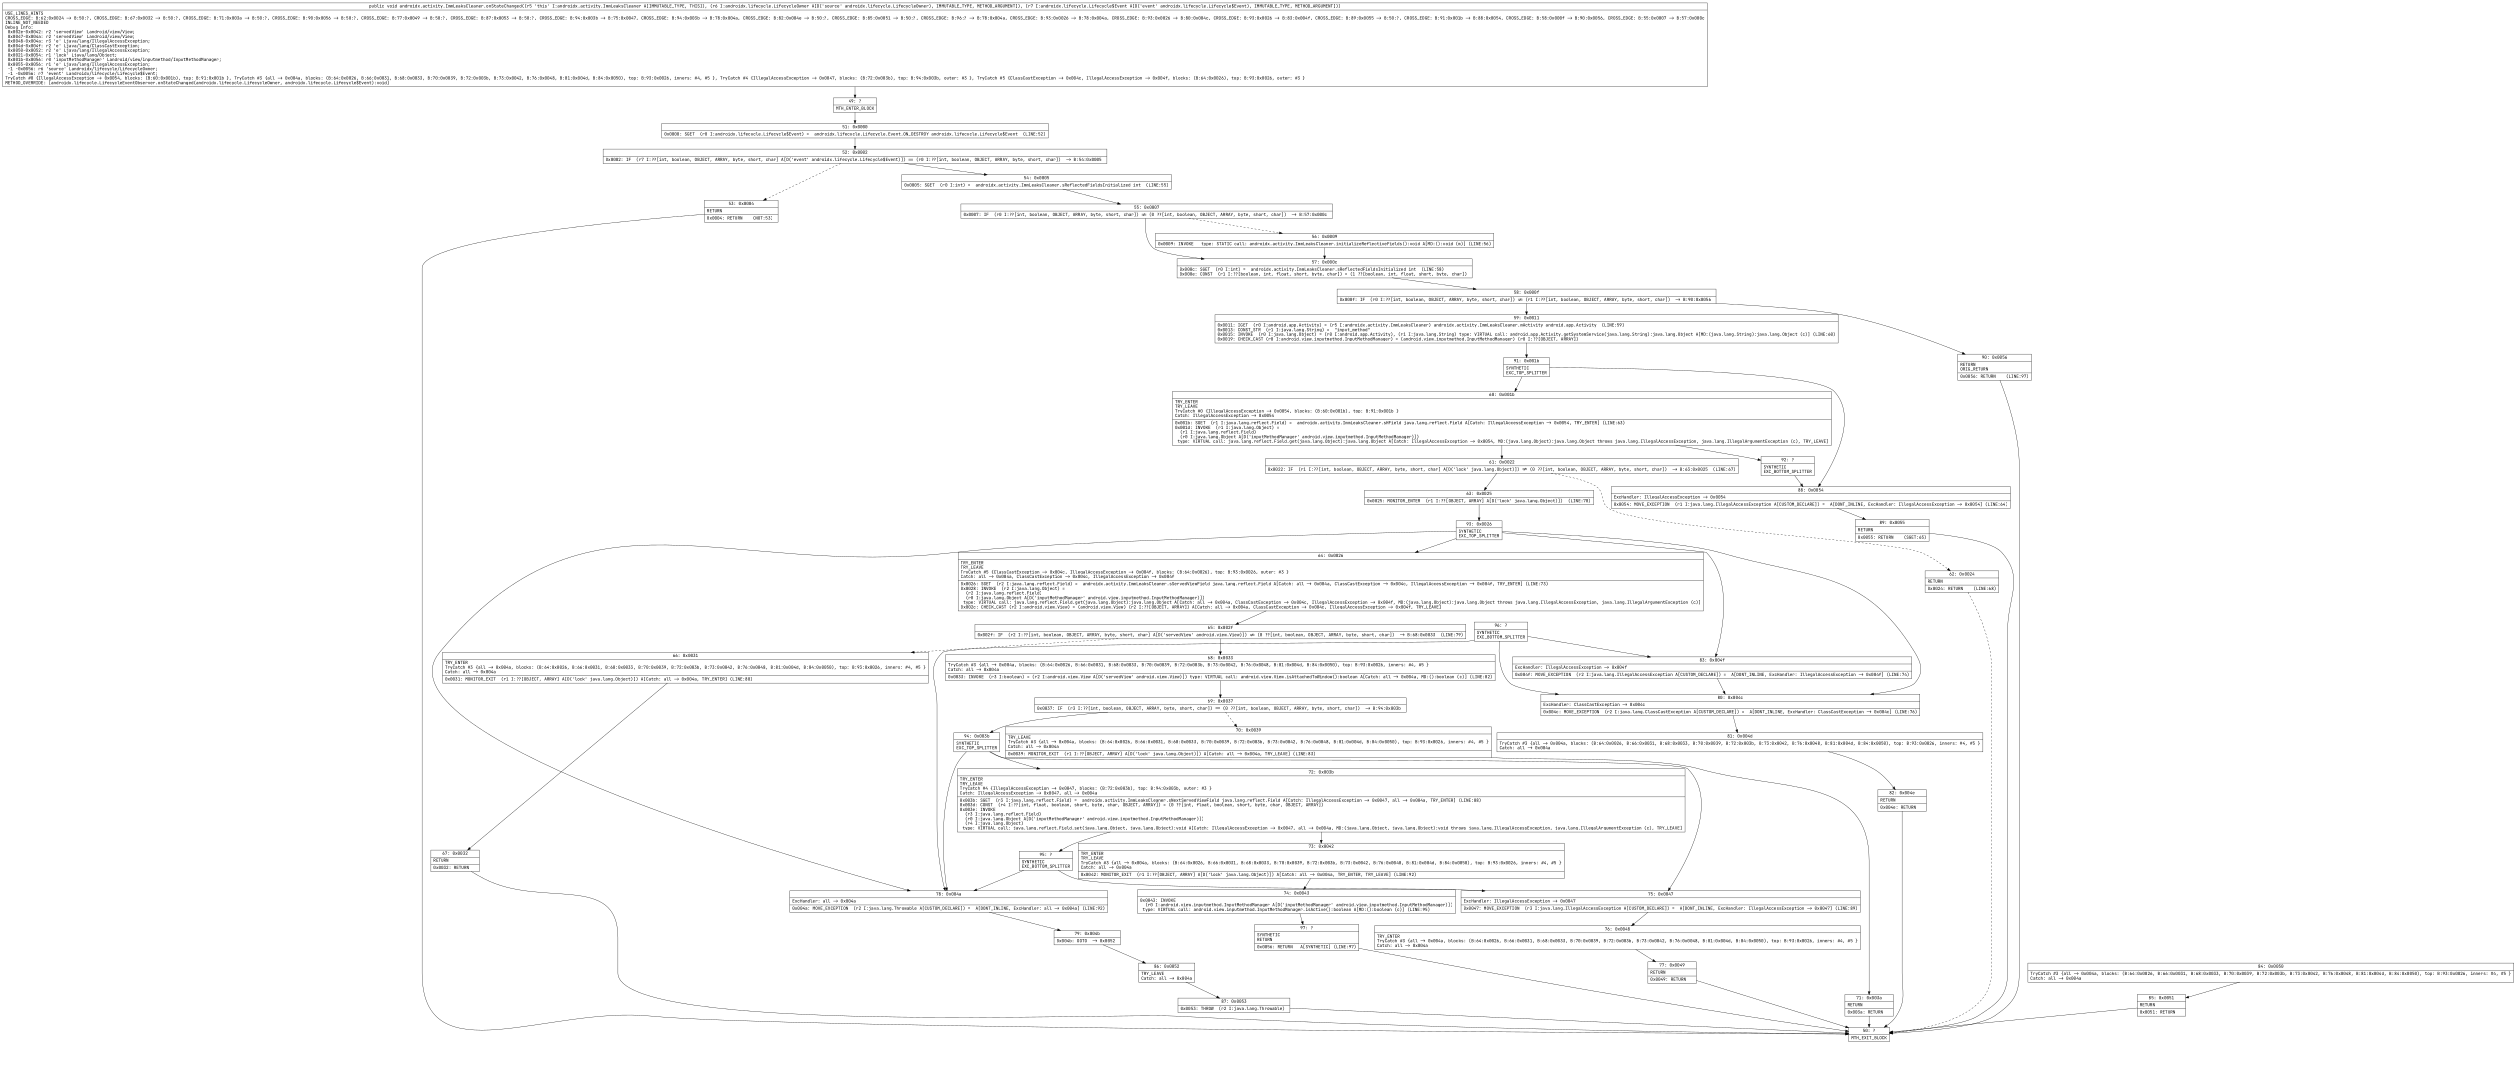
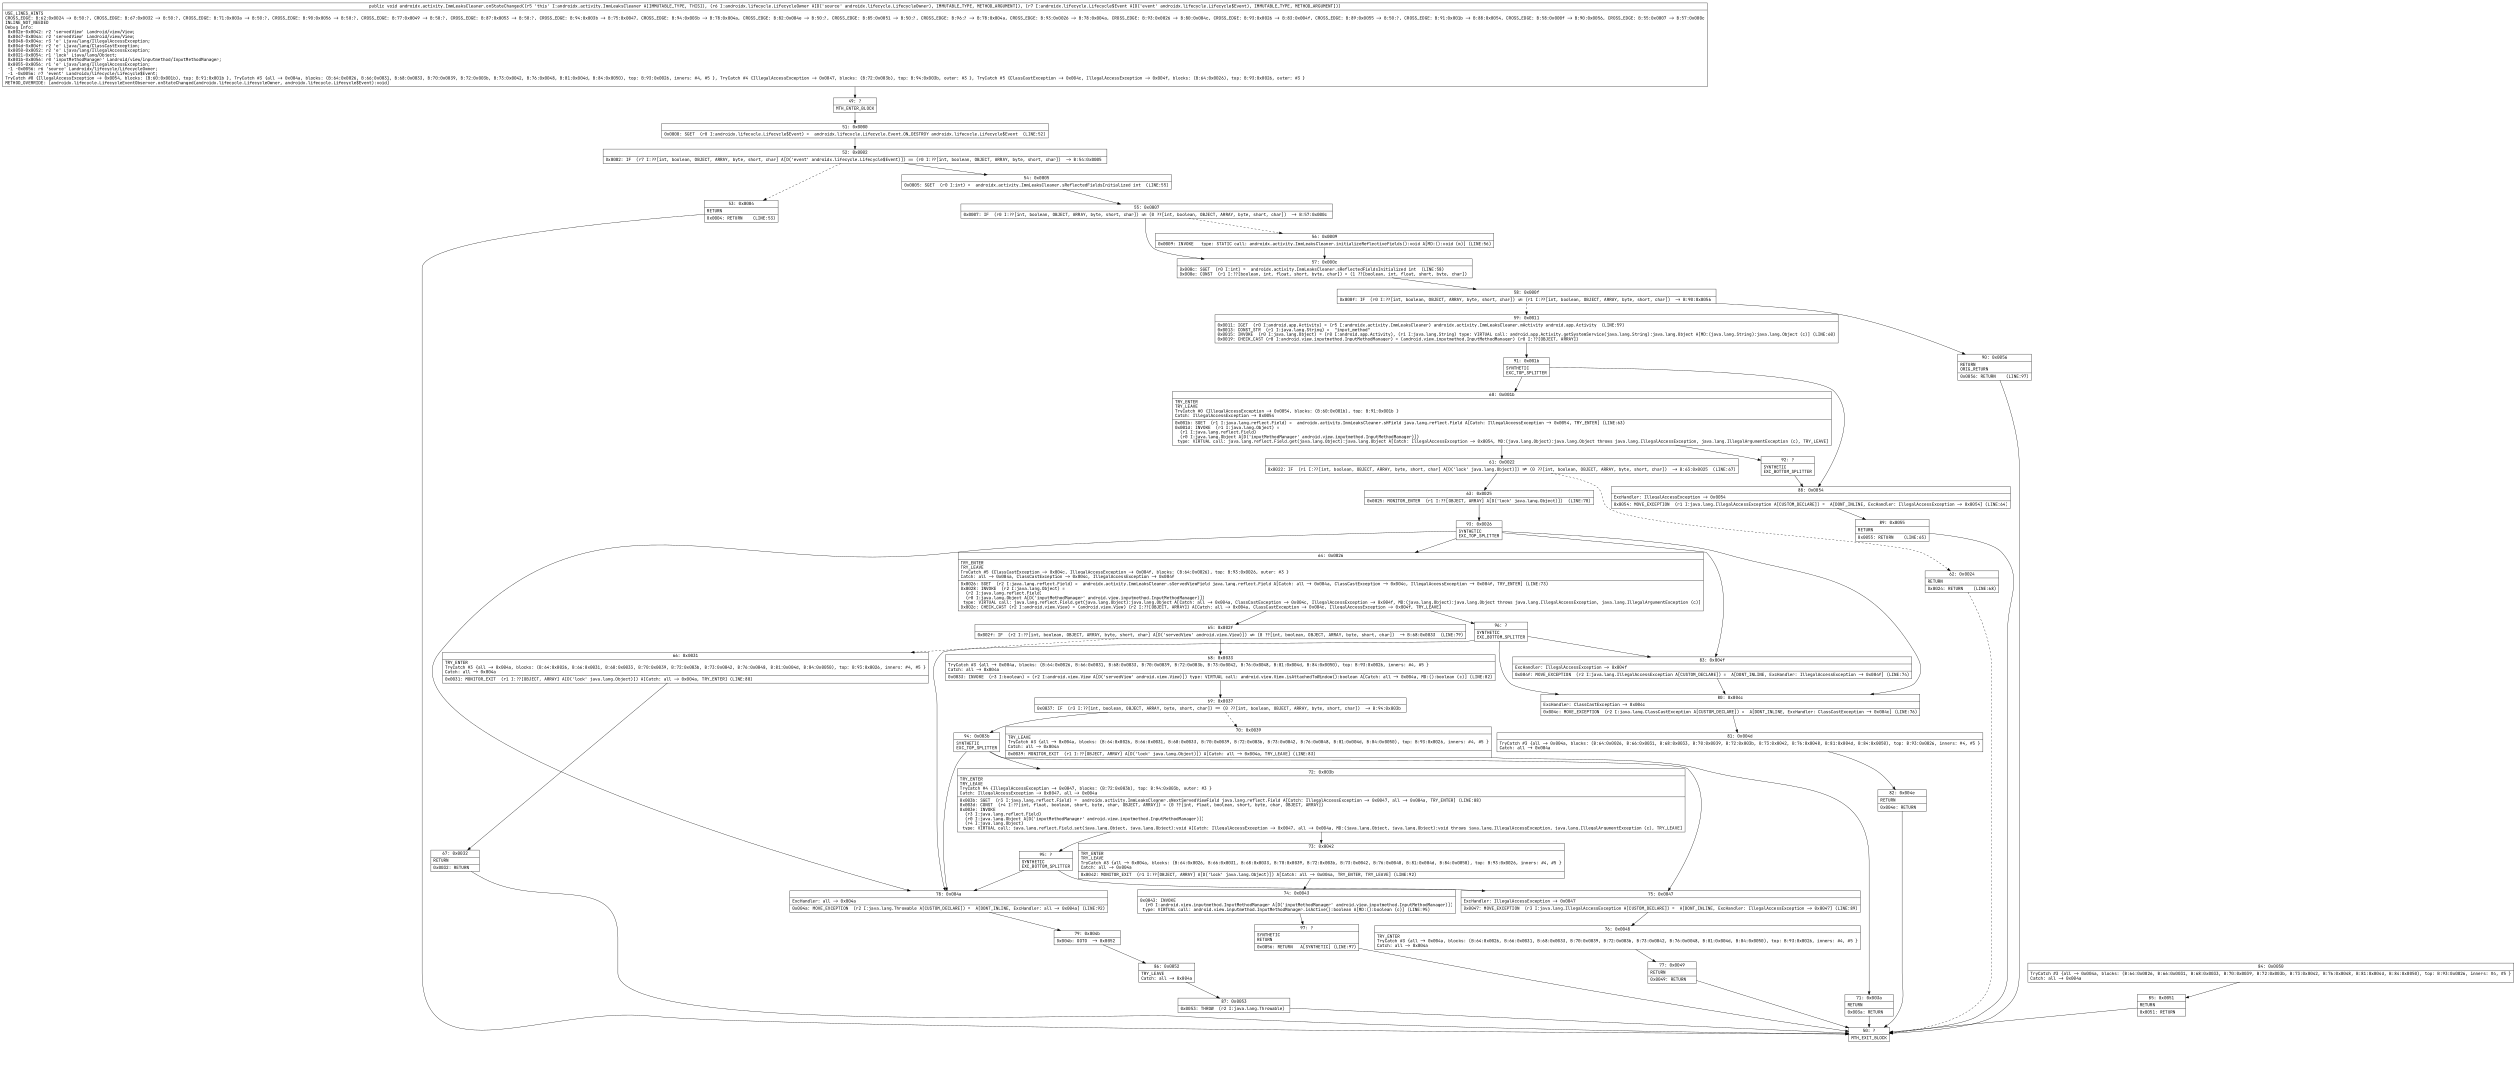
(740, 218) -> (741, 218)
(1527, 308) -> (1527, 308)
(1892, 537) -> (1892, 537)
none -> (1451, 617)
